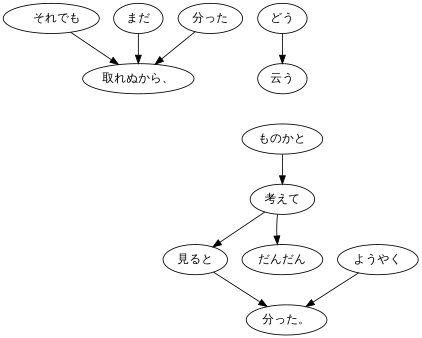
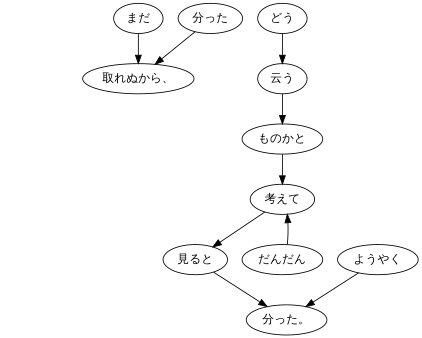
(51, 18) -> none
none -> (282, 105)
(277, 225) -> (288, 234)
